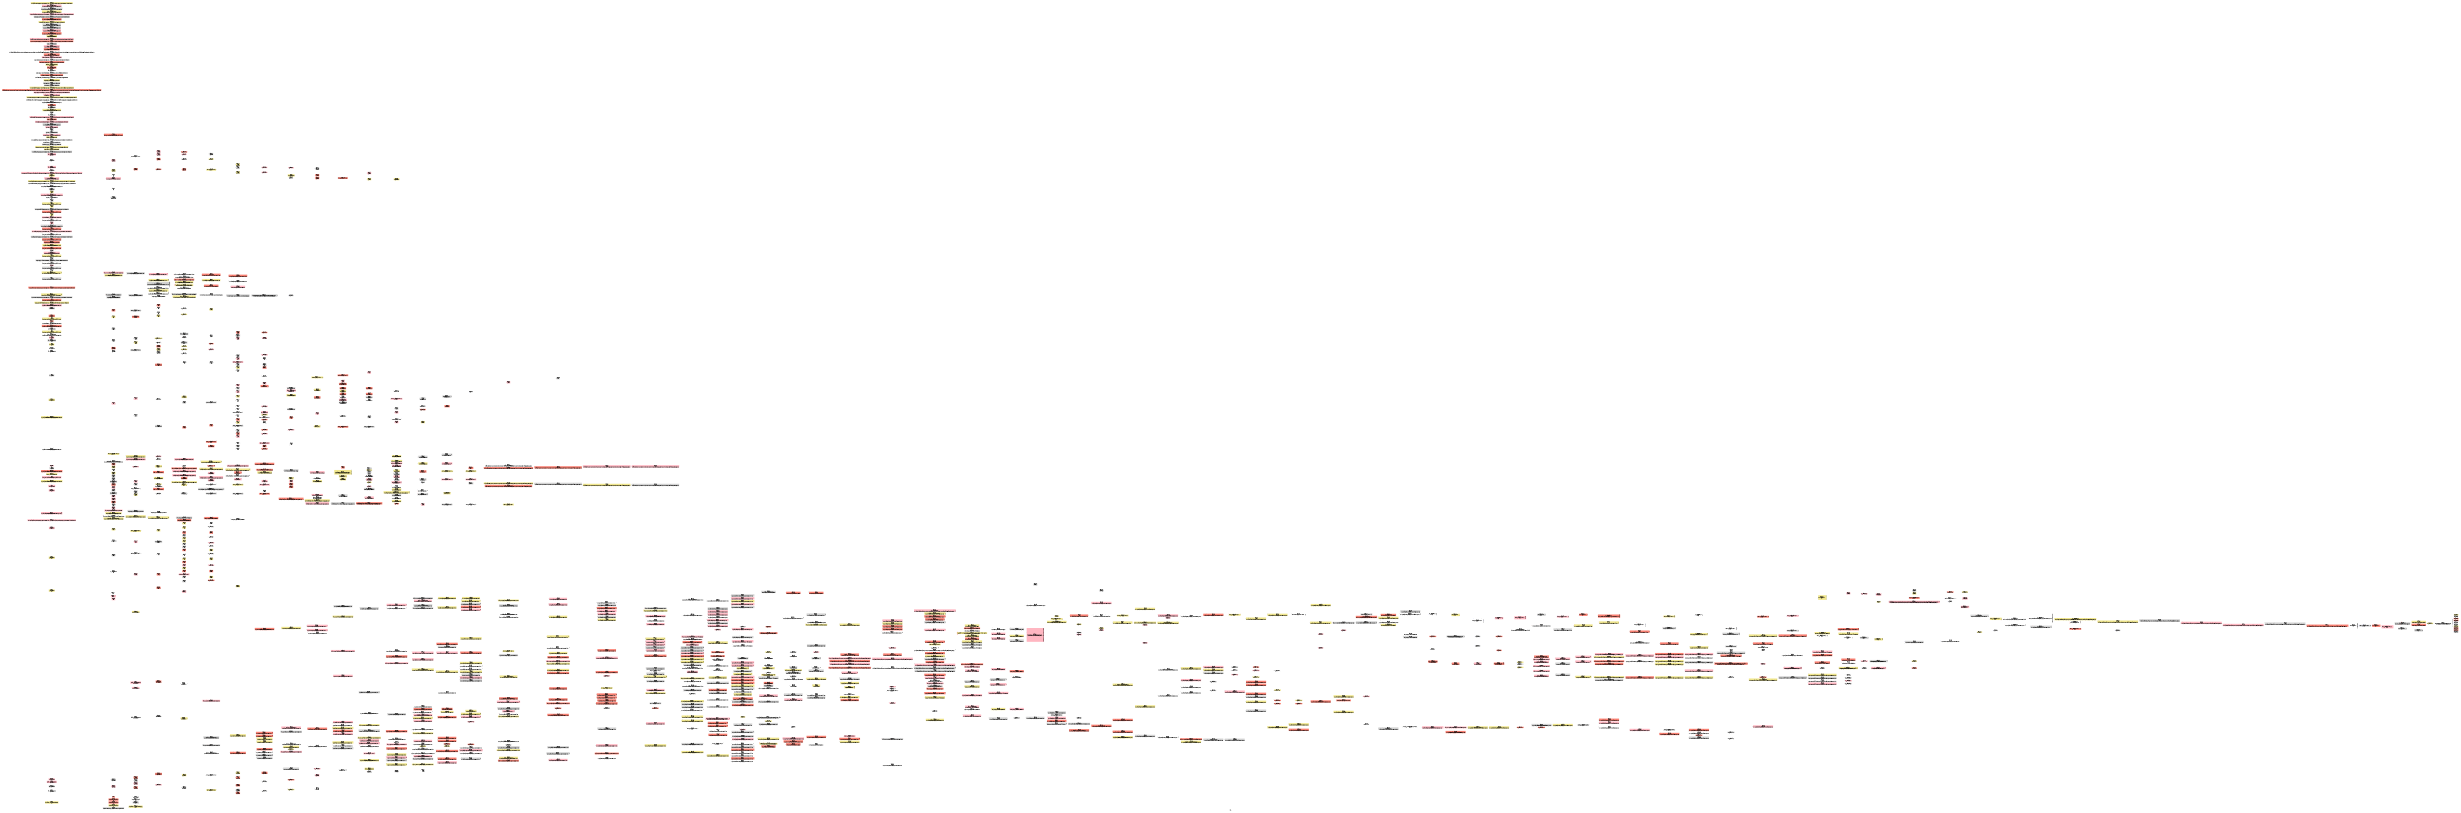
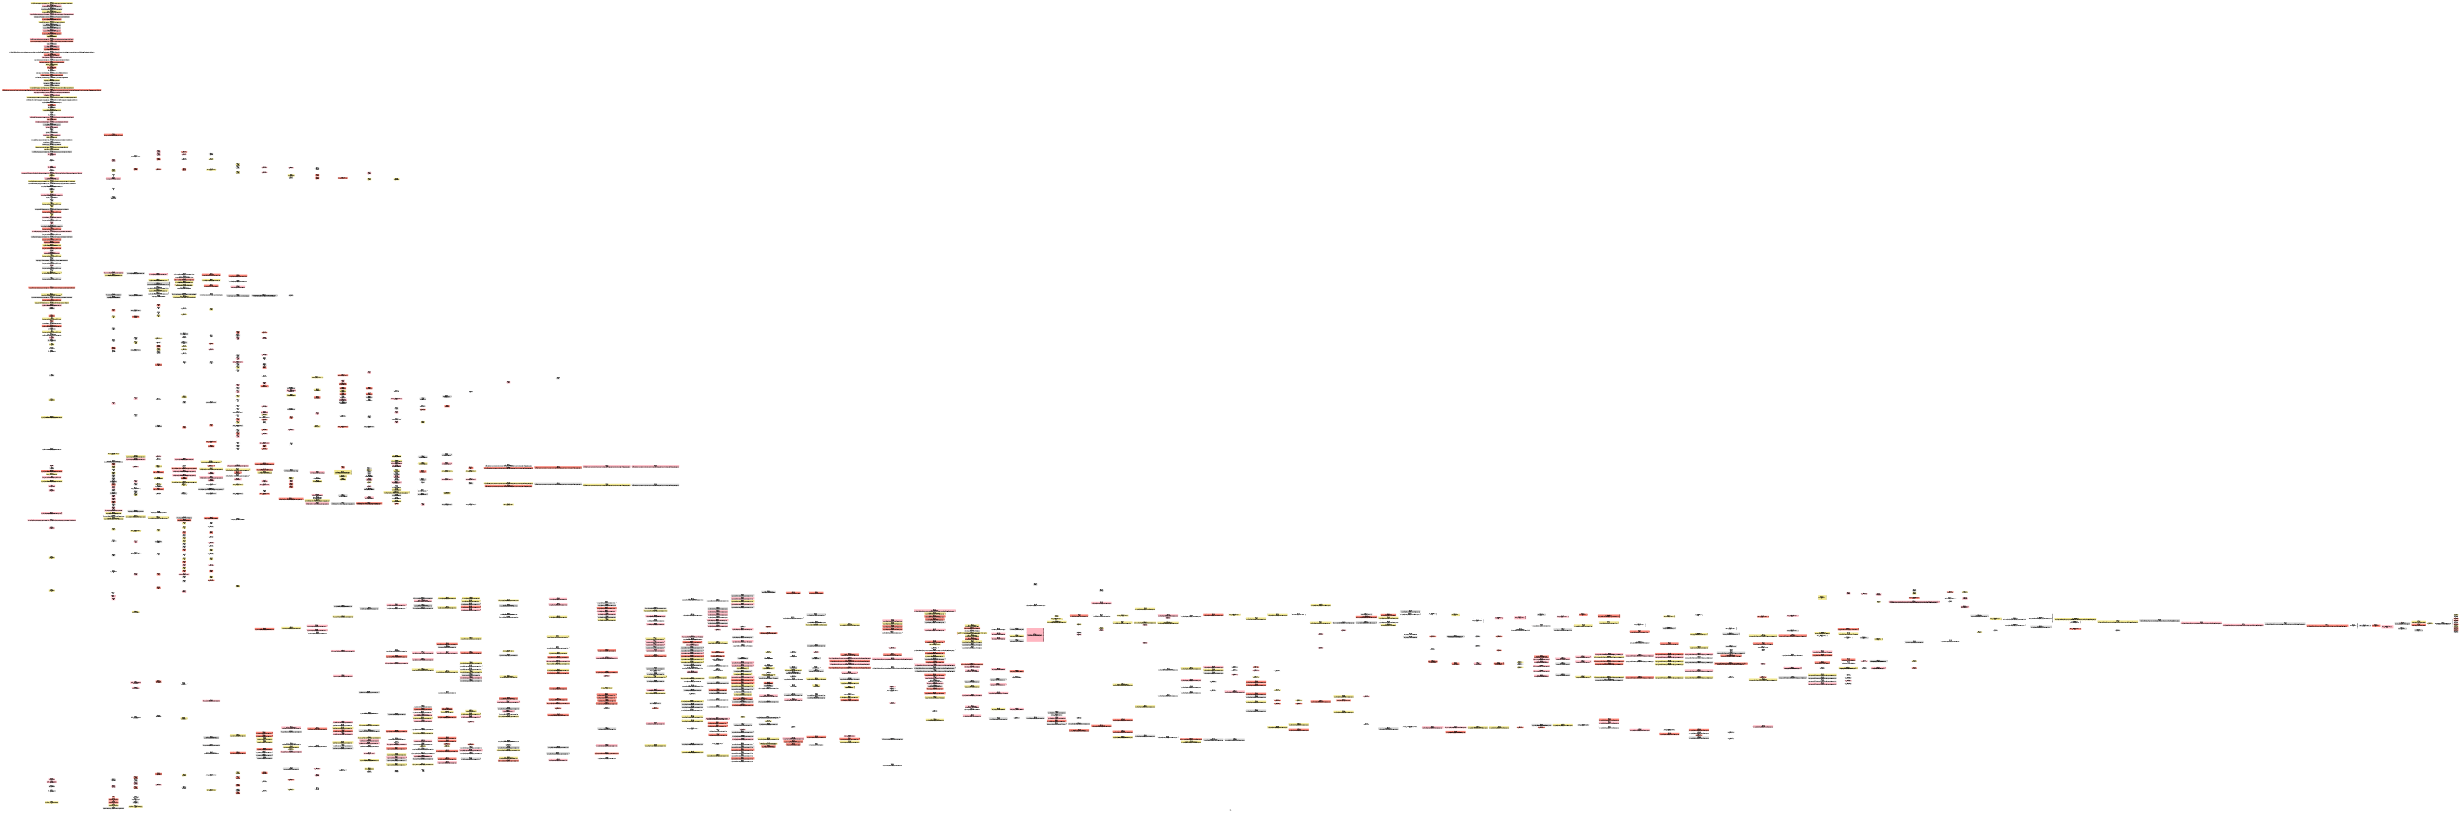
(2456, 624) -> (2456, 624)
